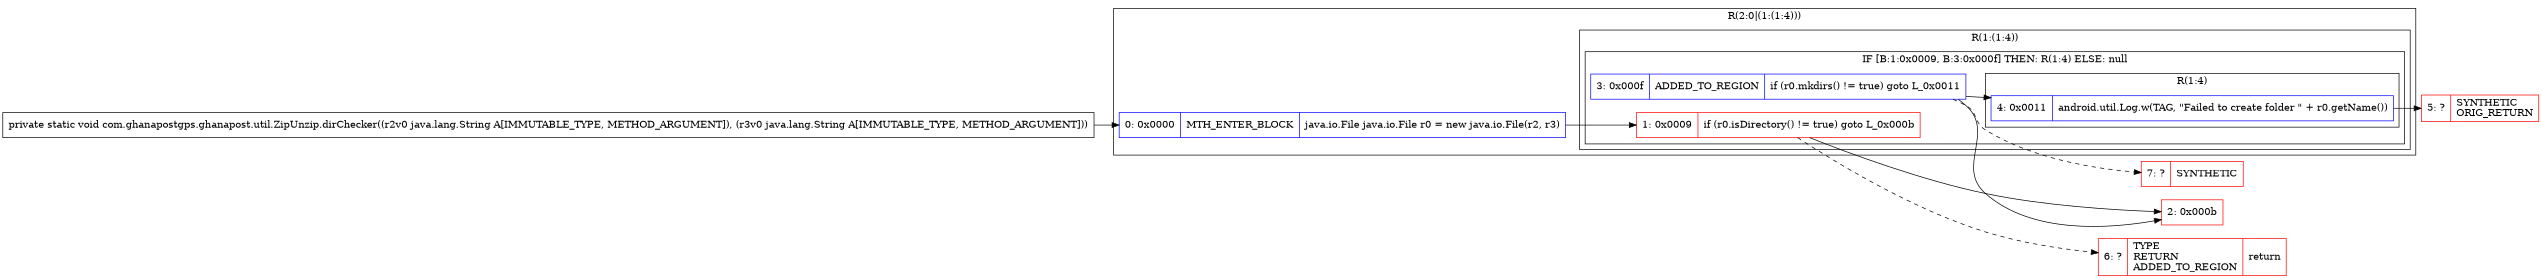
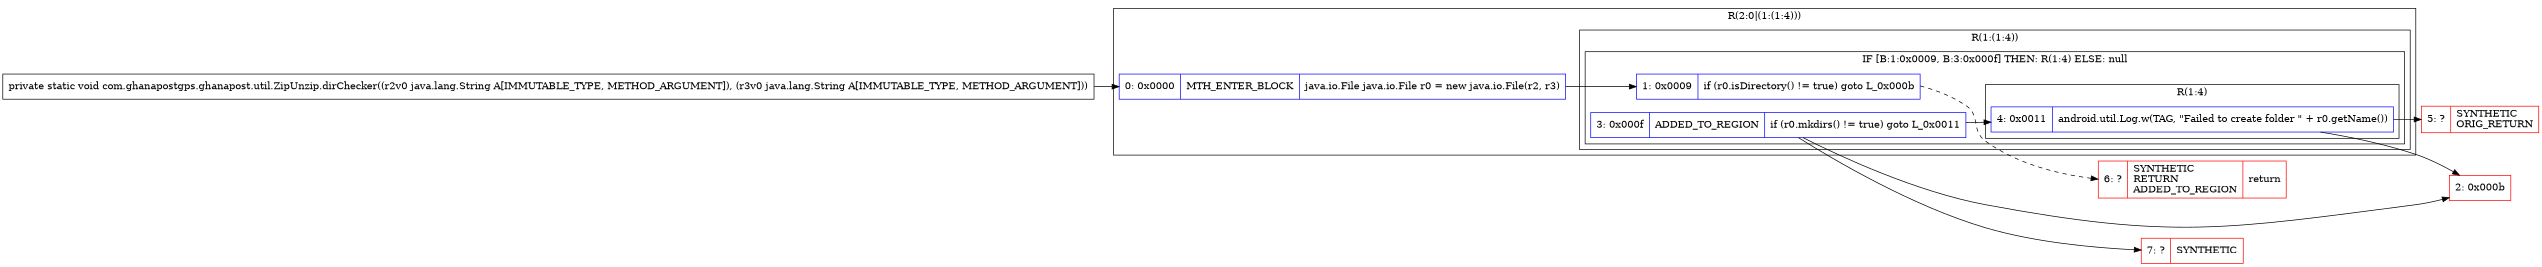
(1778, 125) -> (1778, 87)
(2059, 160) -> (1958, 219)
(1978, 192) -> (2422, 157)
(2147, 246) -> (2164, 169)
